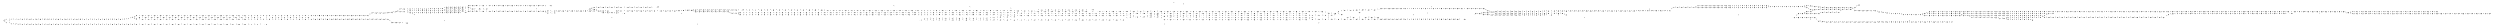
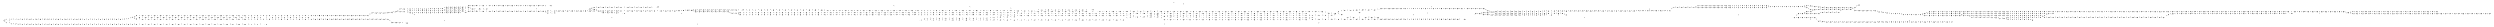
none -> (612, 11)
